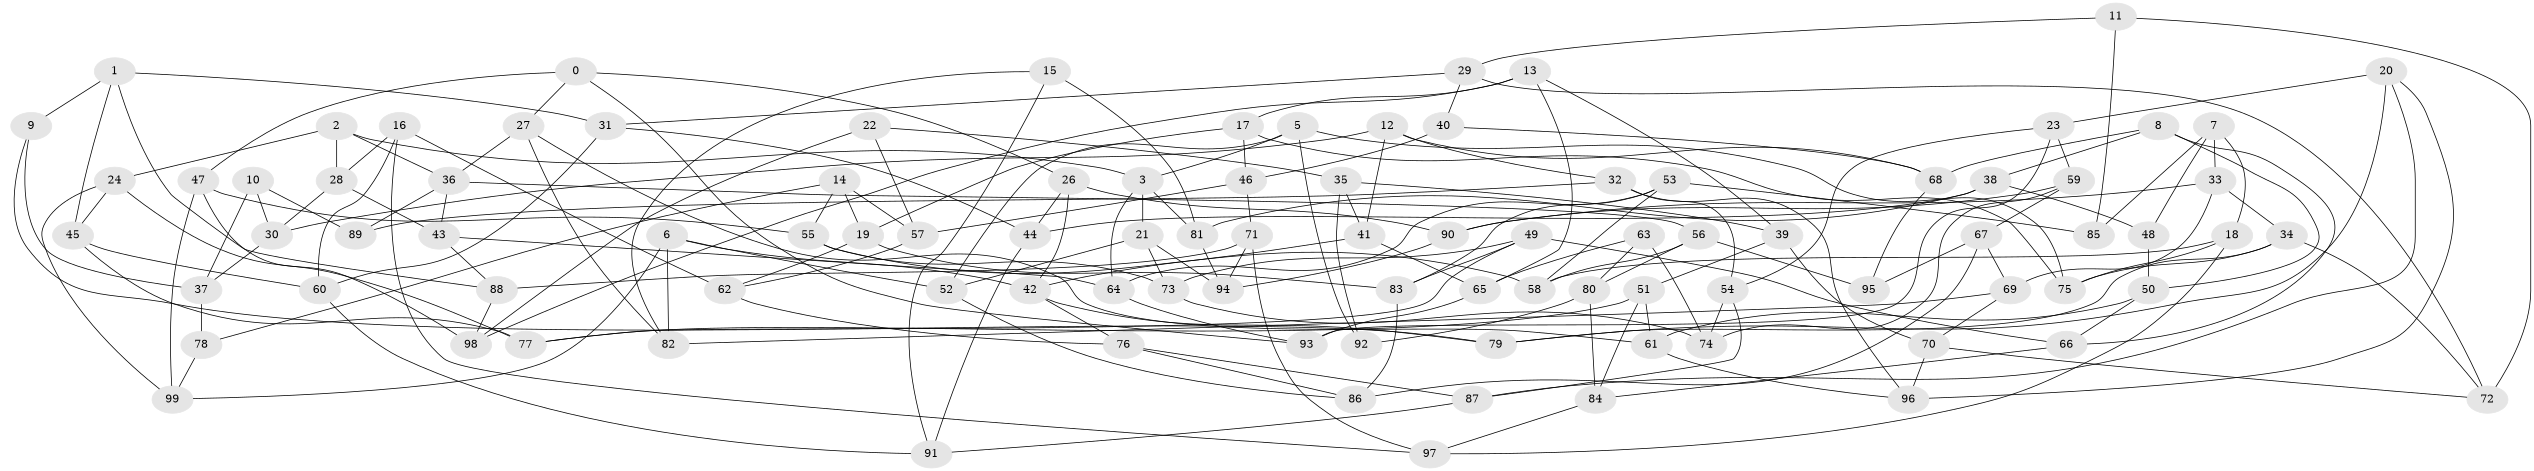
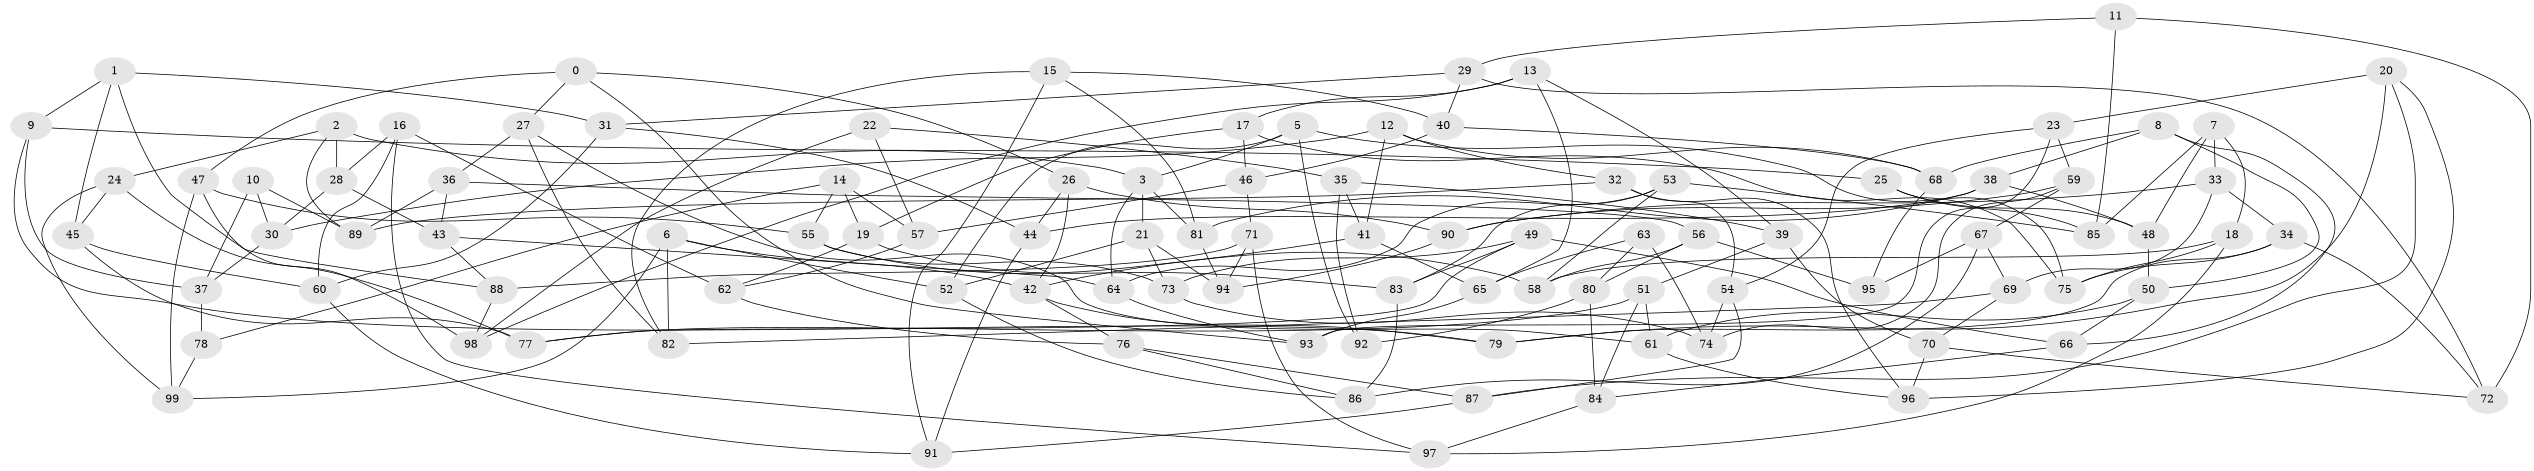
none -> (1233, 81)
(385, 150) -> (307, 186)
none -> (1881, 181)
